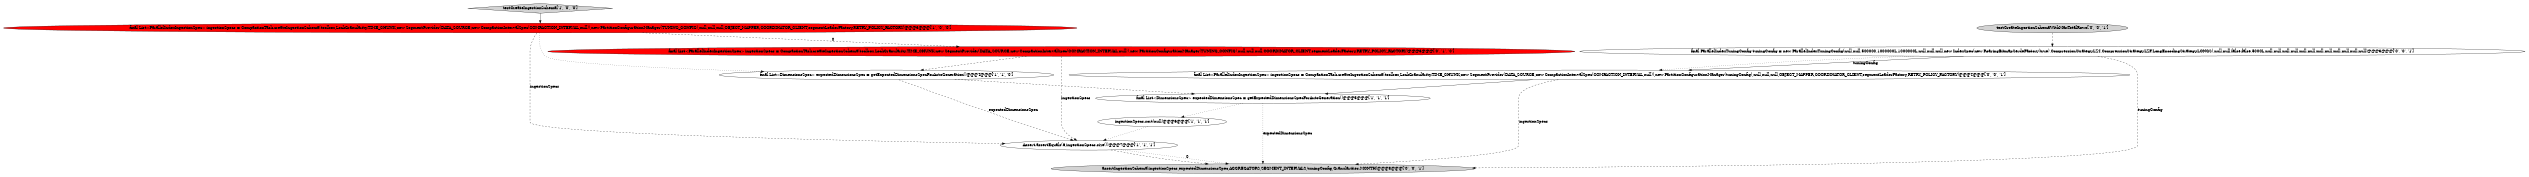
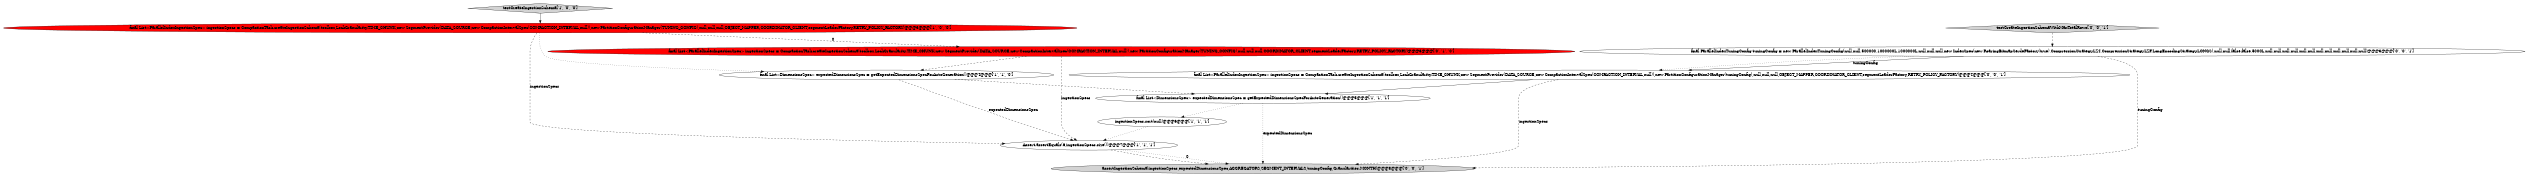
(2052, 28) -> (2052, 28)
